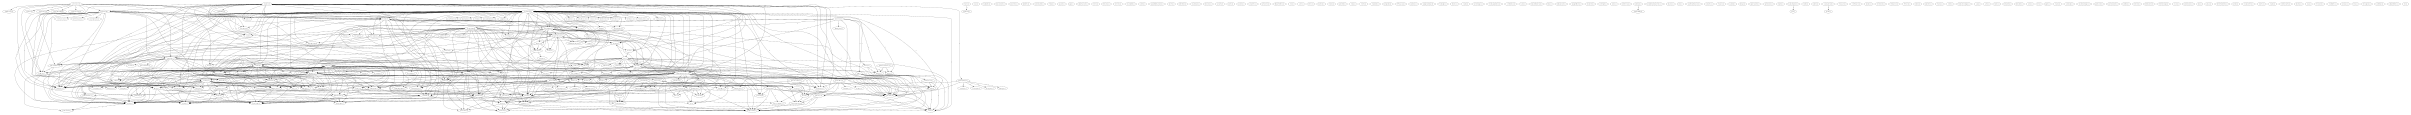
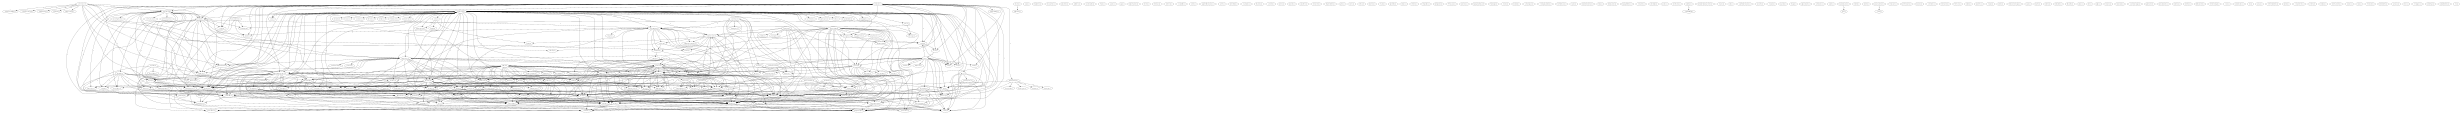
(566, 32) -> (479, 36)
